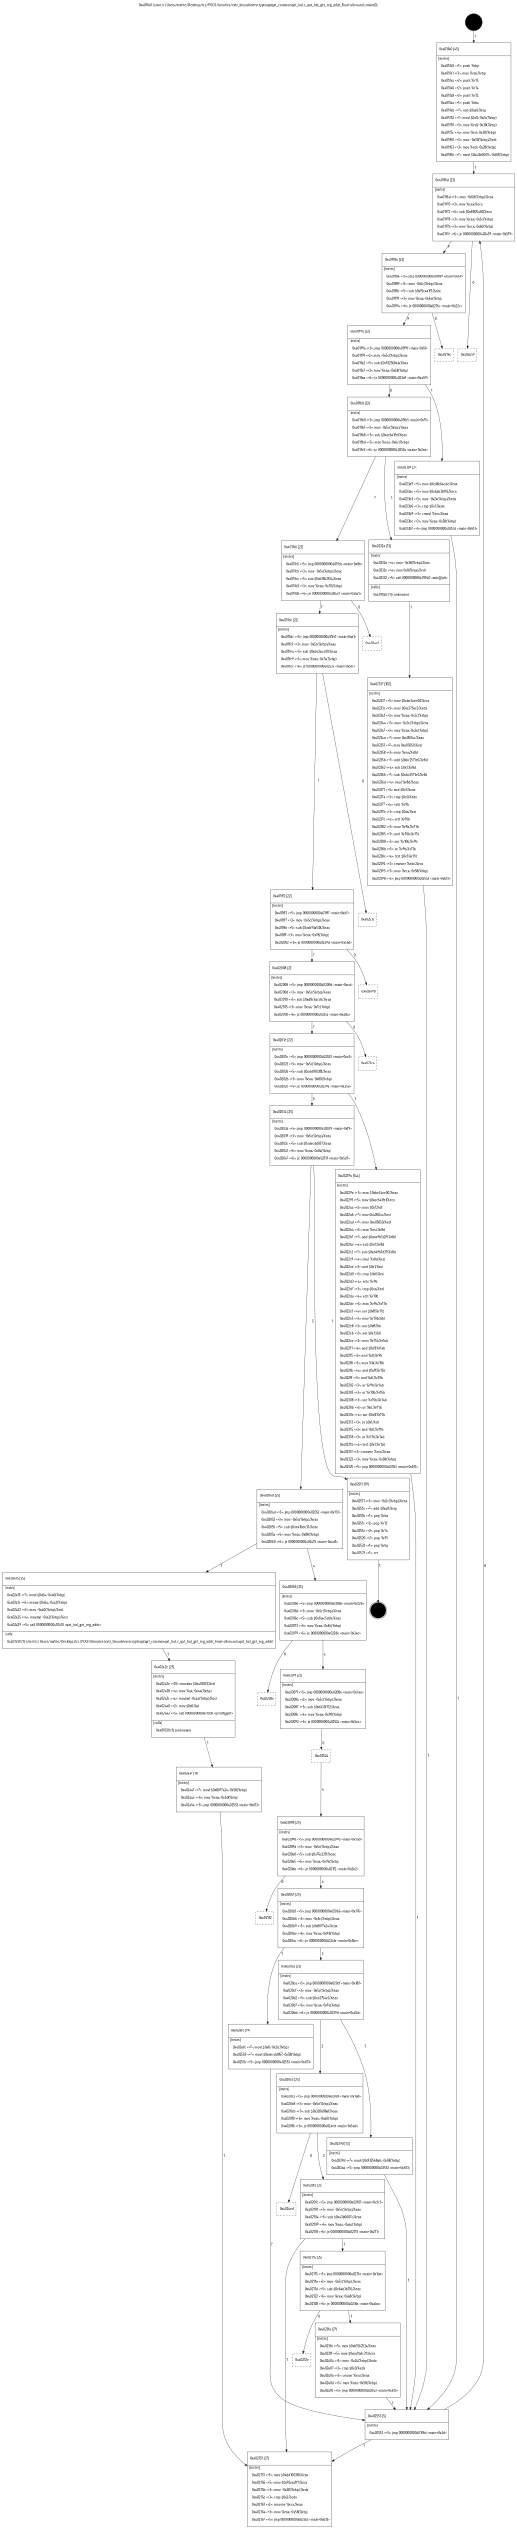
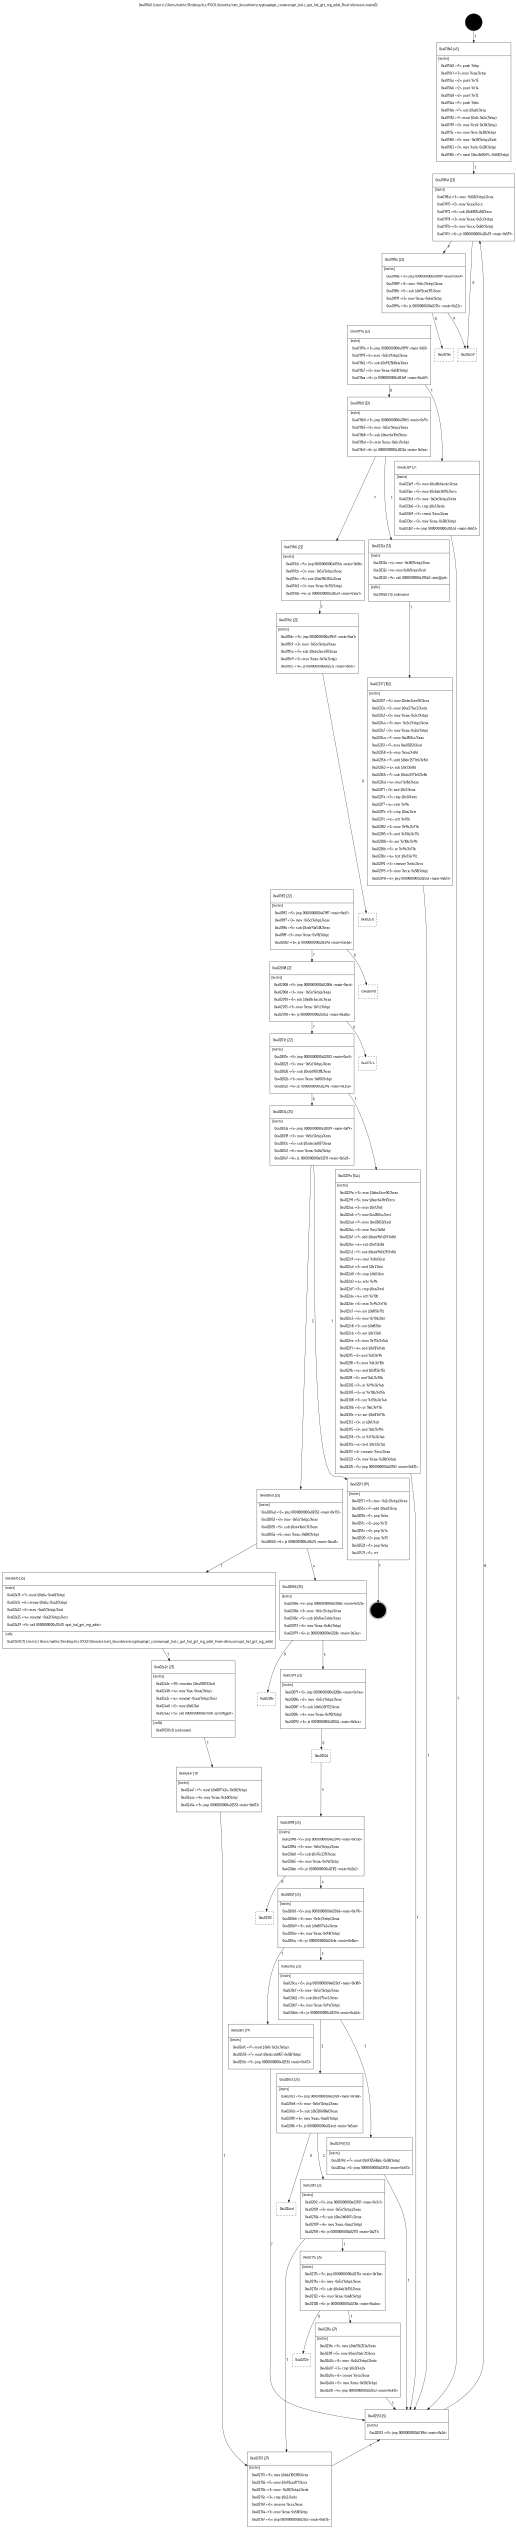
(407, 318) -> (458, 329)
(372, 644) -> none
(315, 781) -> none
(352, 2450) -> (355, 2453)
